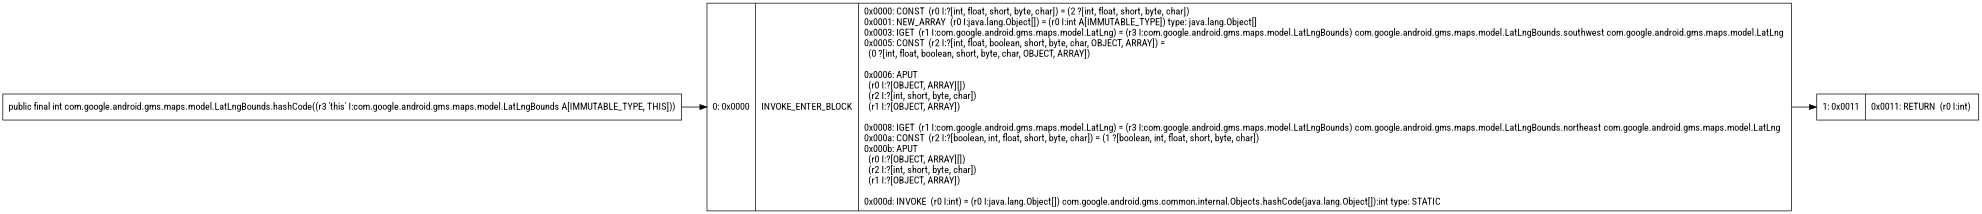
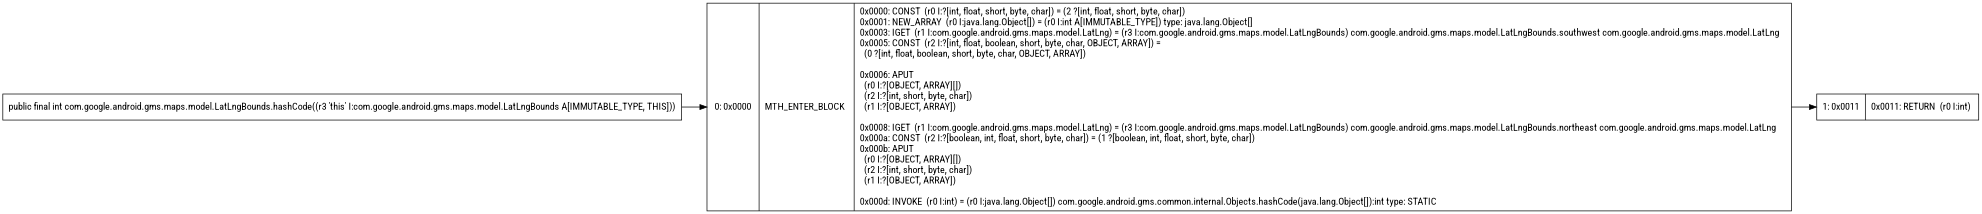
(807, 107) -> (805, 107)
